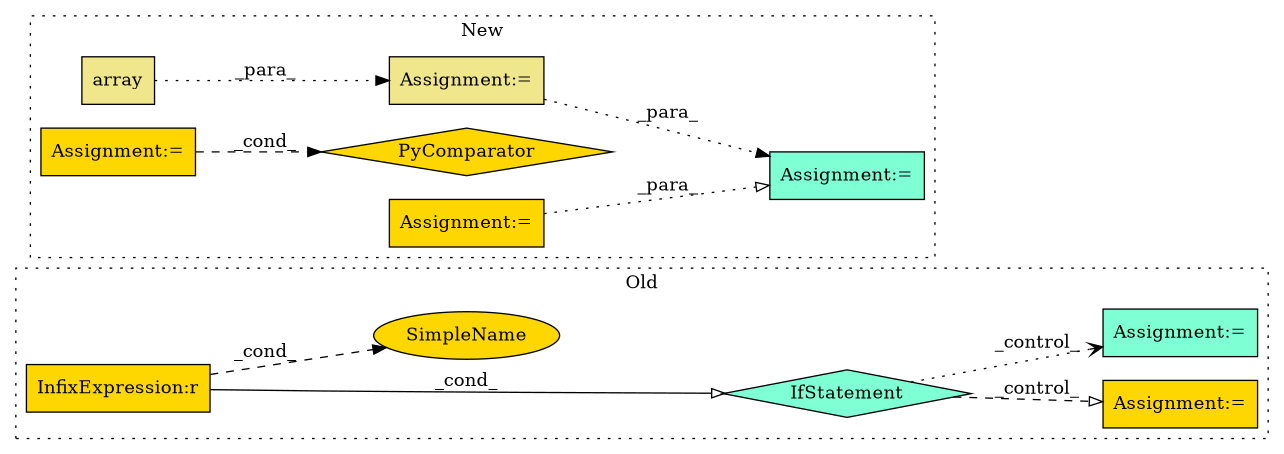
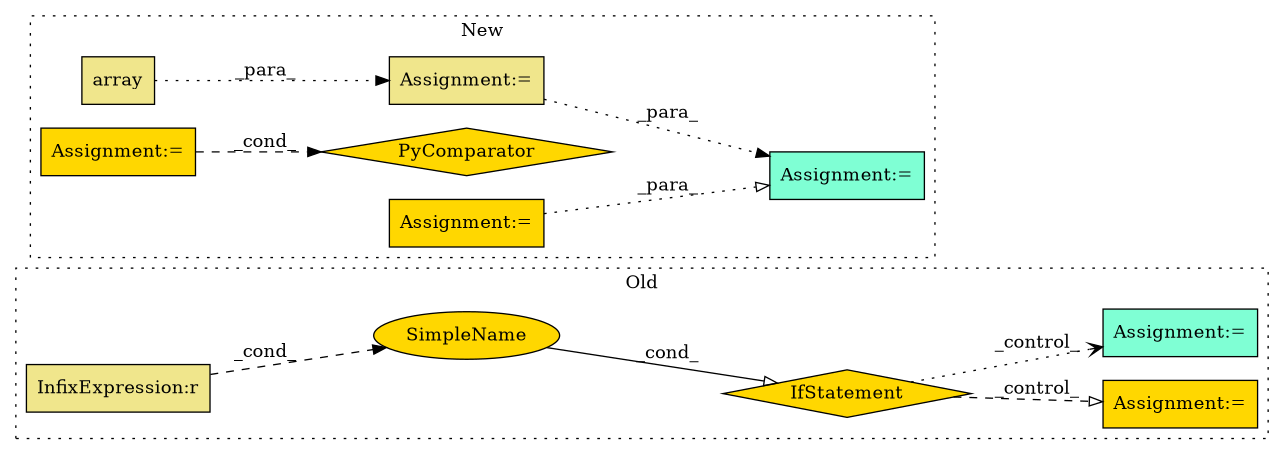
(118, 388) -> (118, 388)
(461, 392) -> (655, 364)
(847, 394) -> (847, 394)
